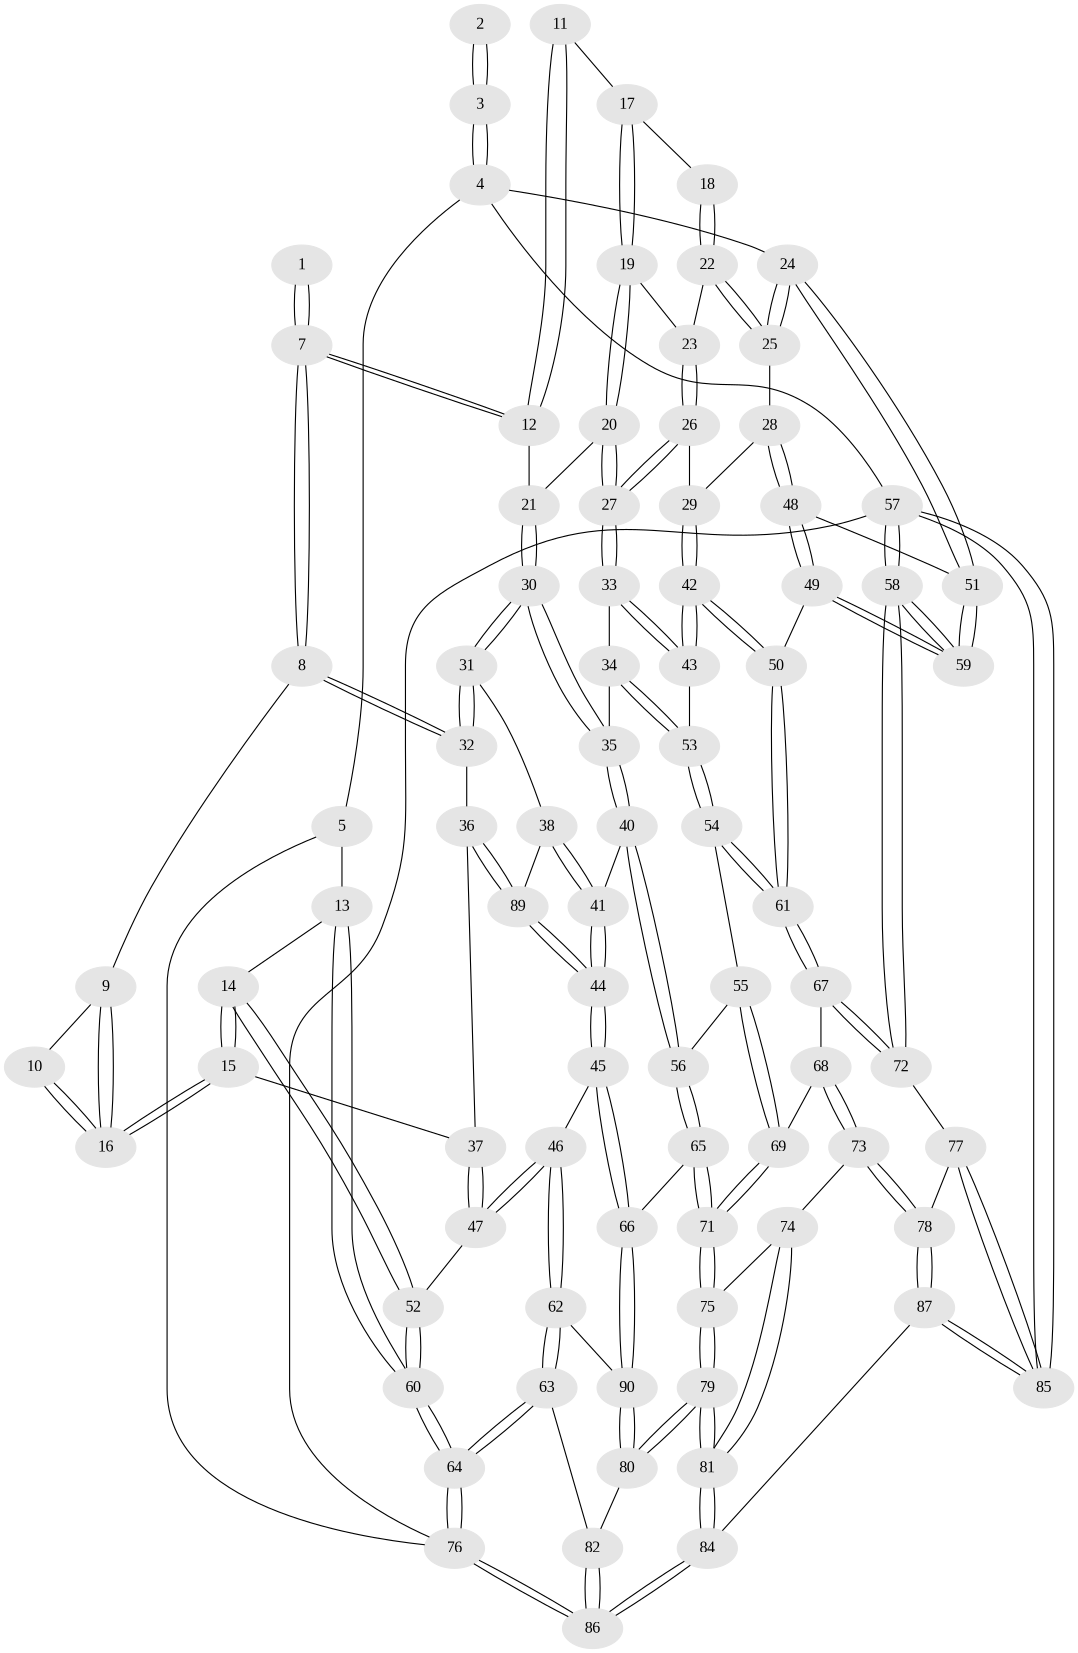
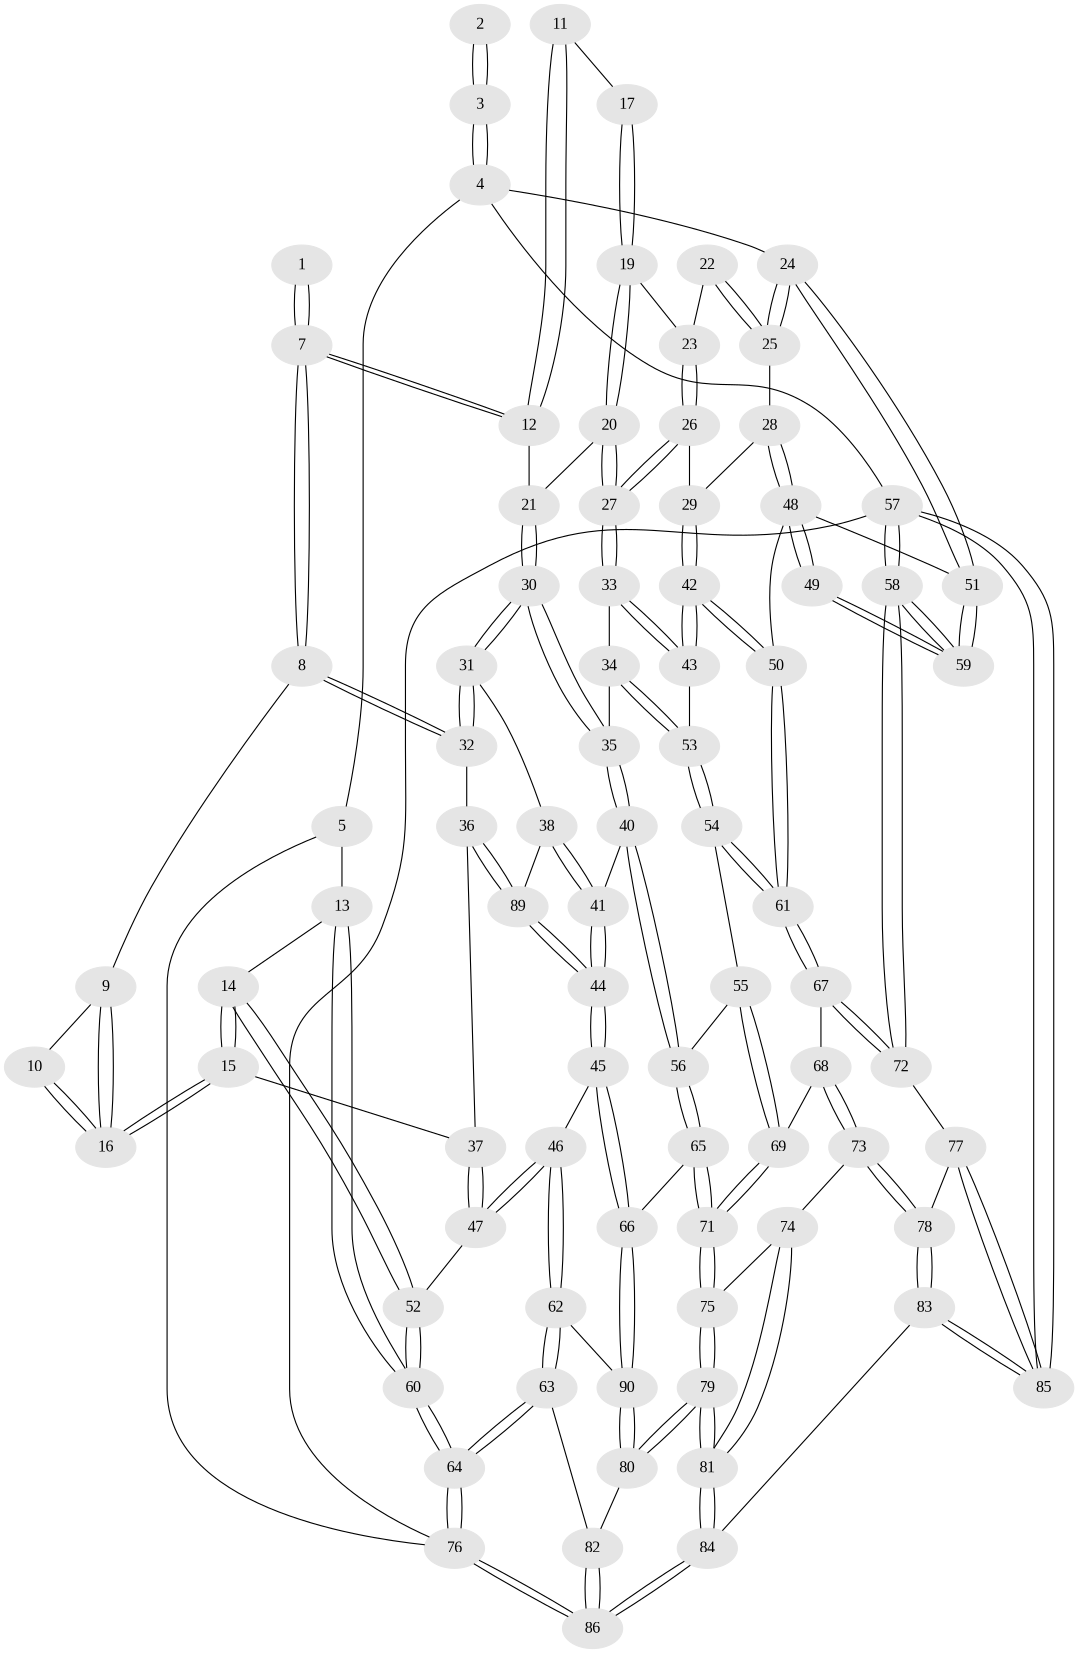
(707, 185) -> none
(794, 626) -> (770, 585)
(925, 1308) -> (925, 1308)
